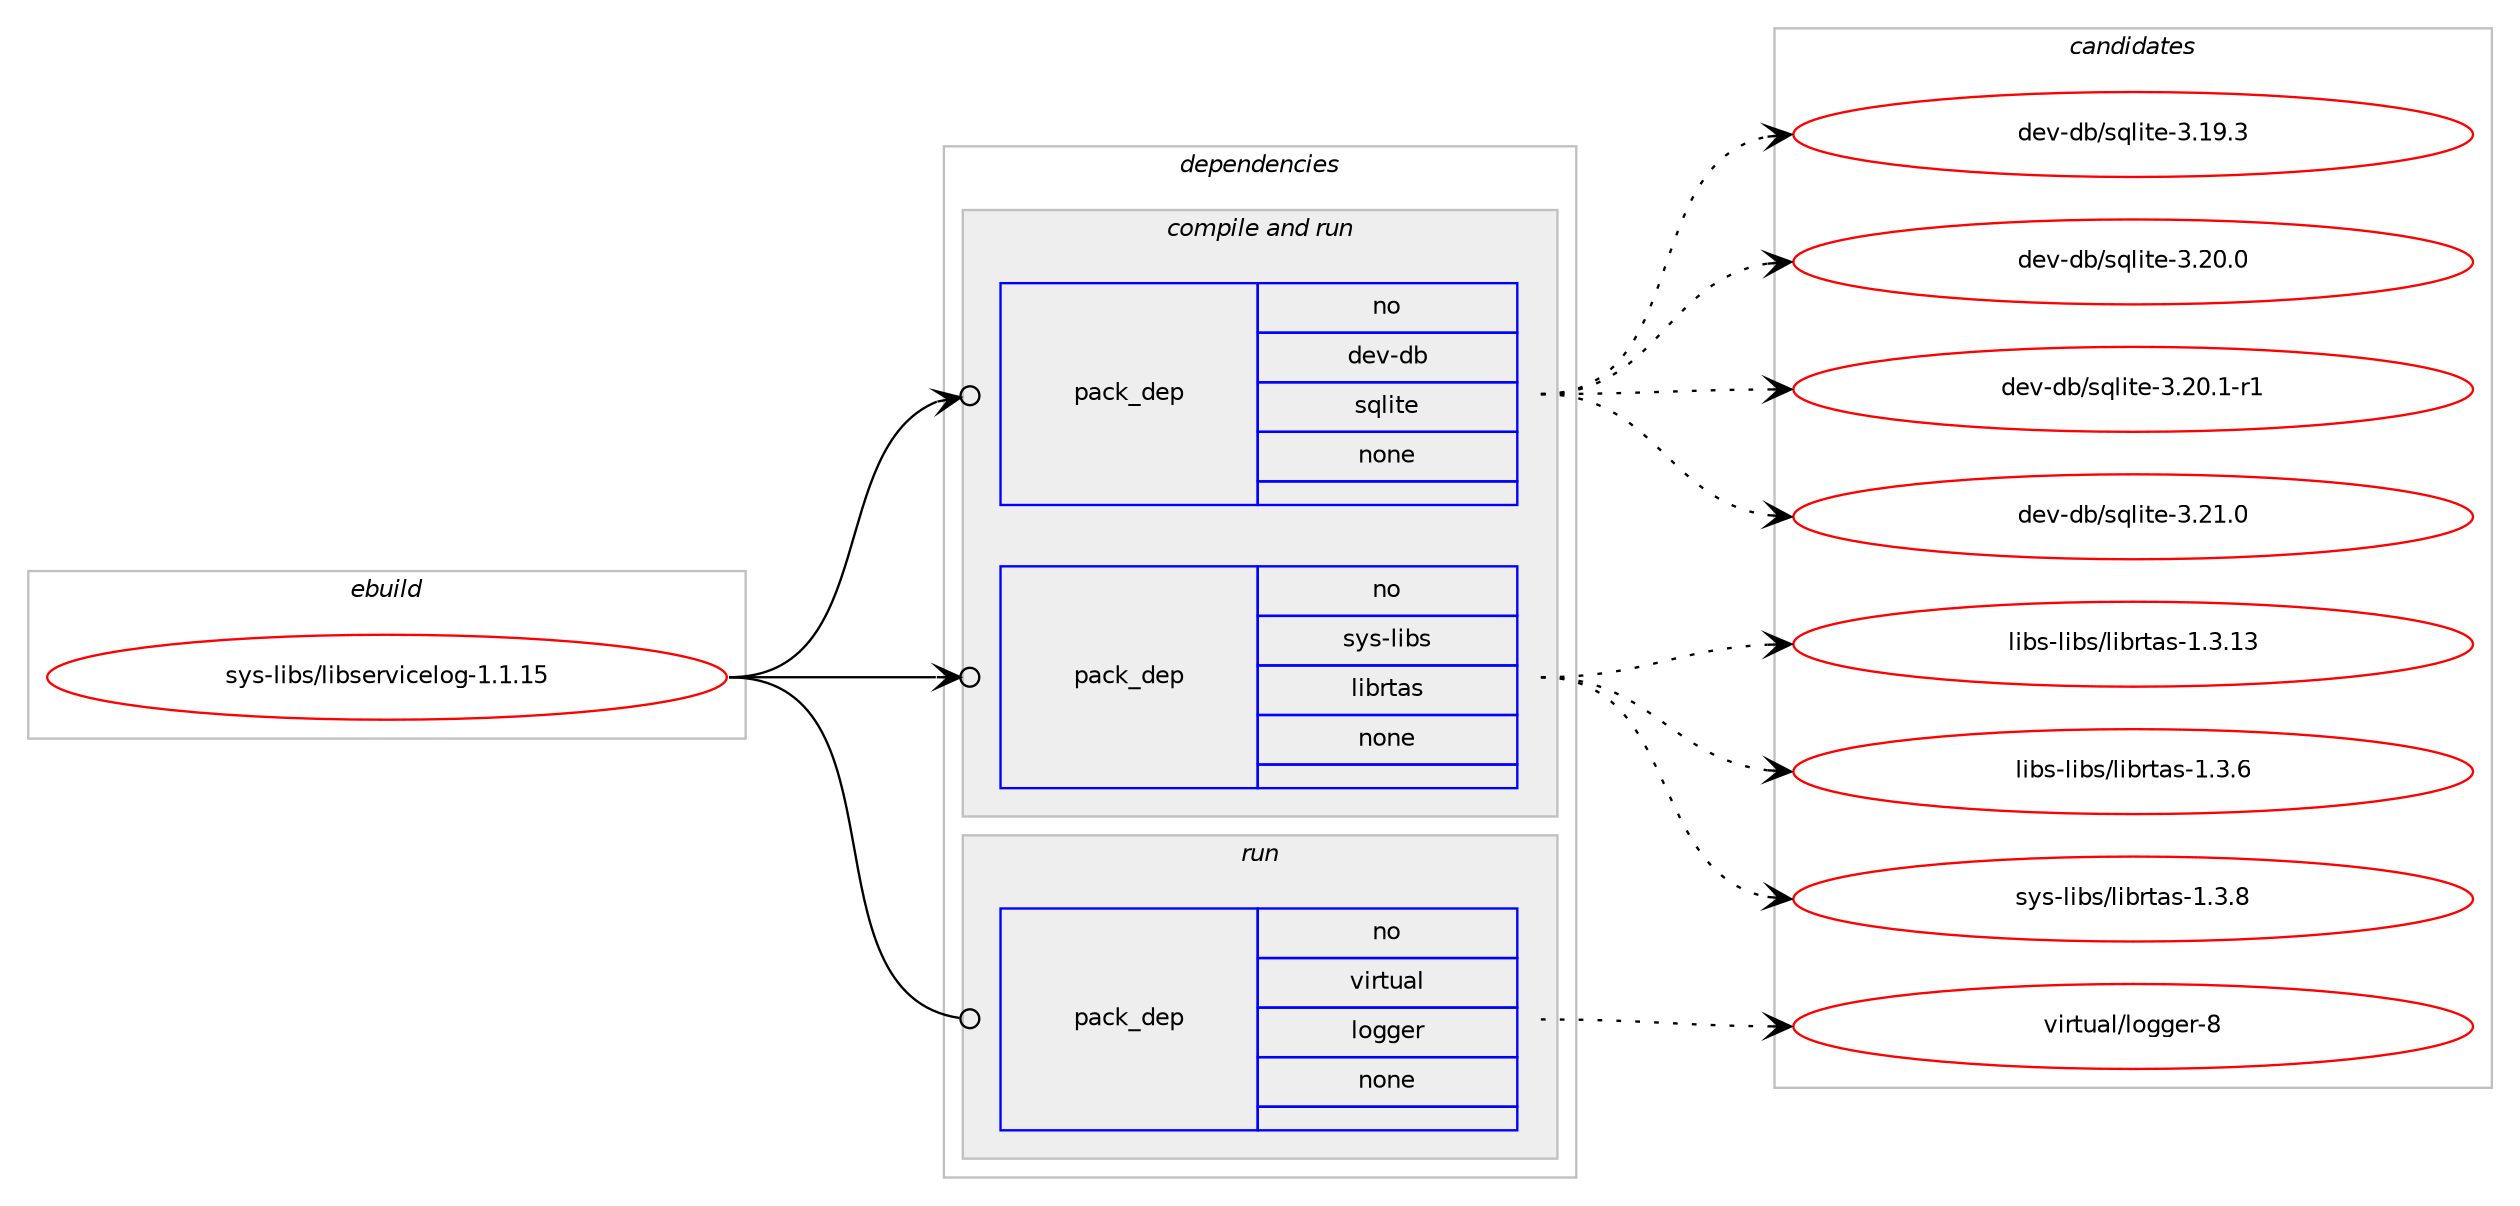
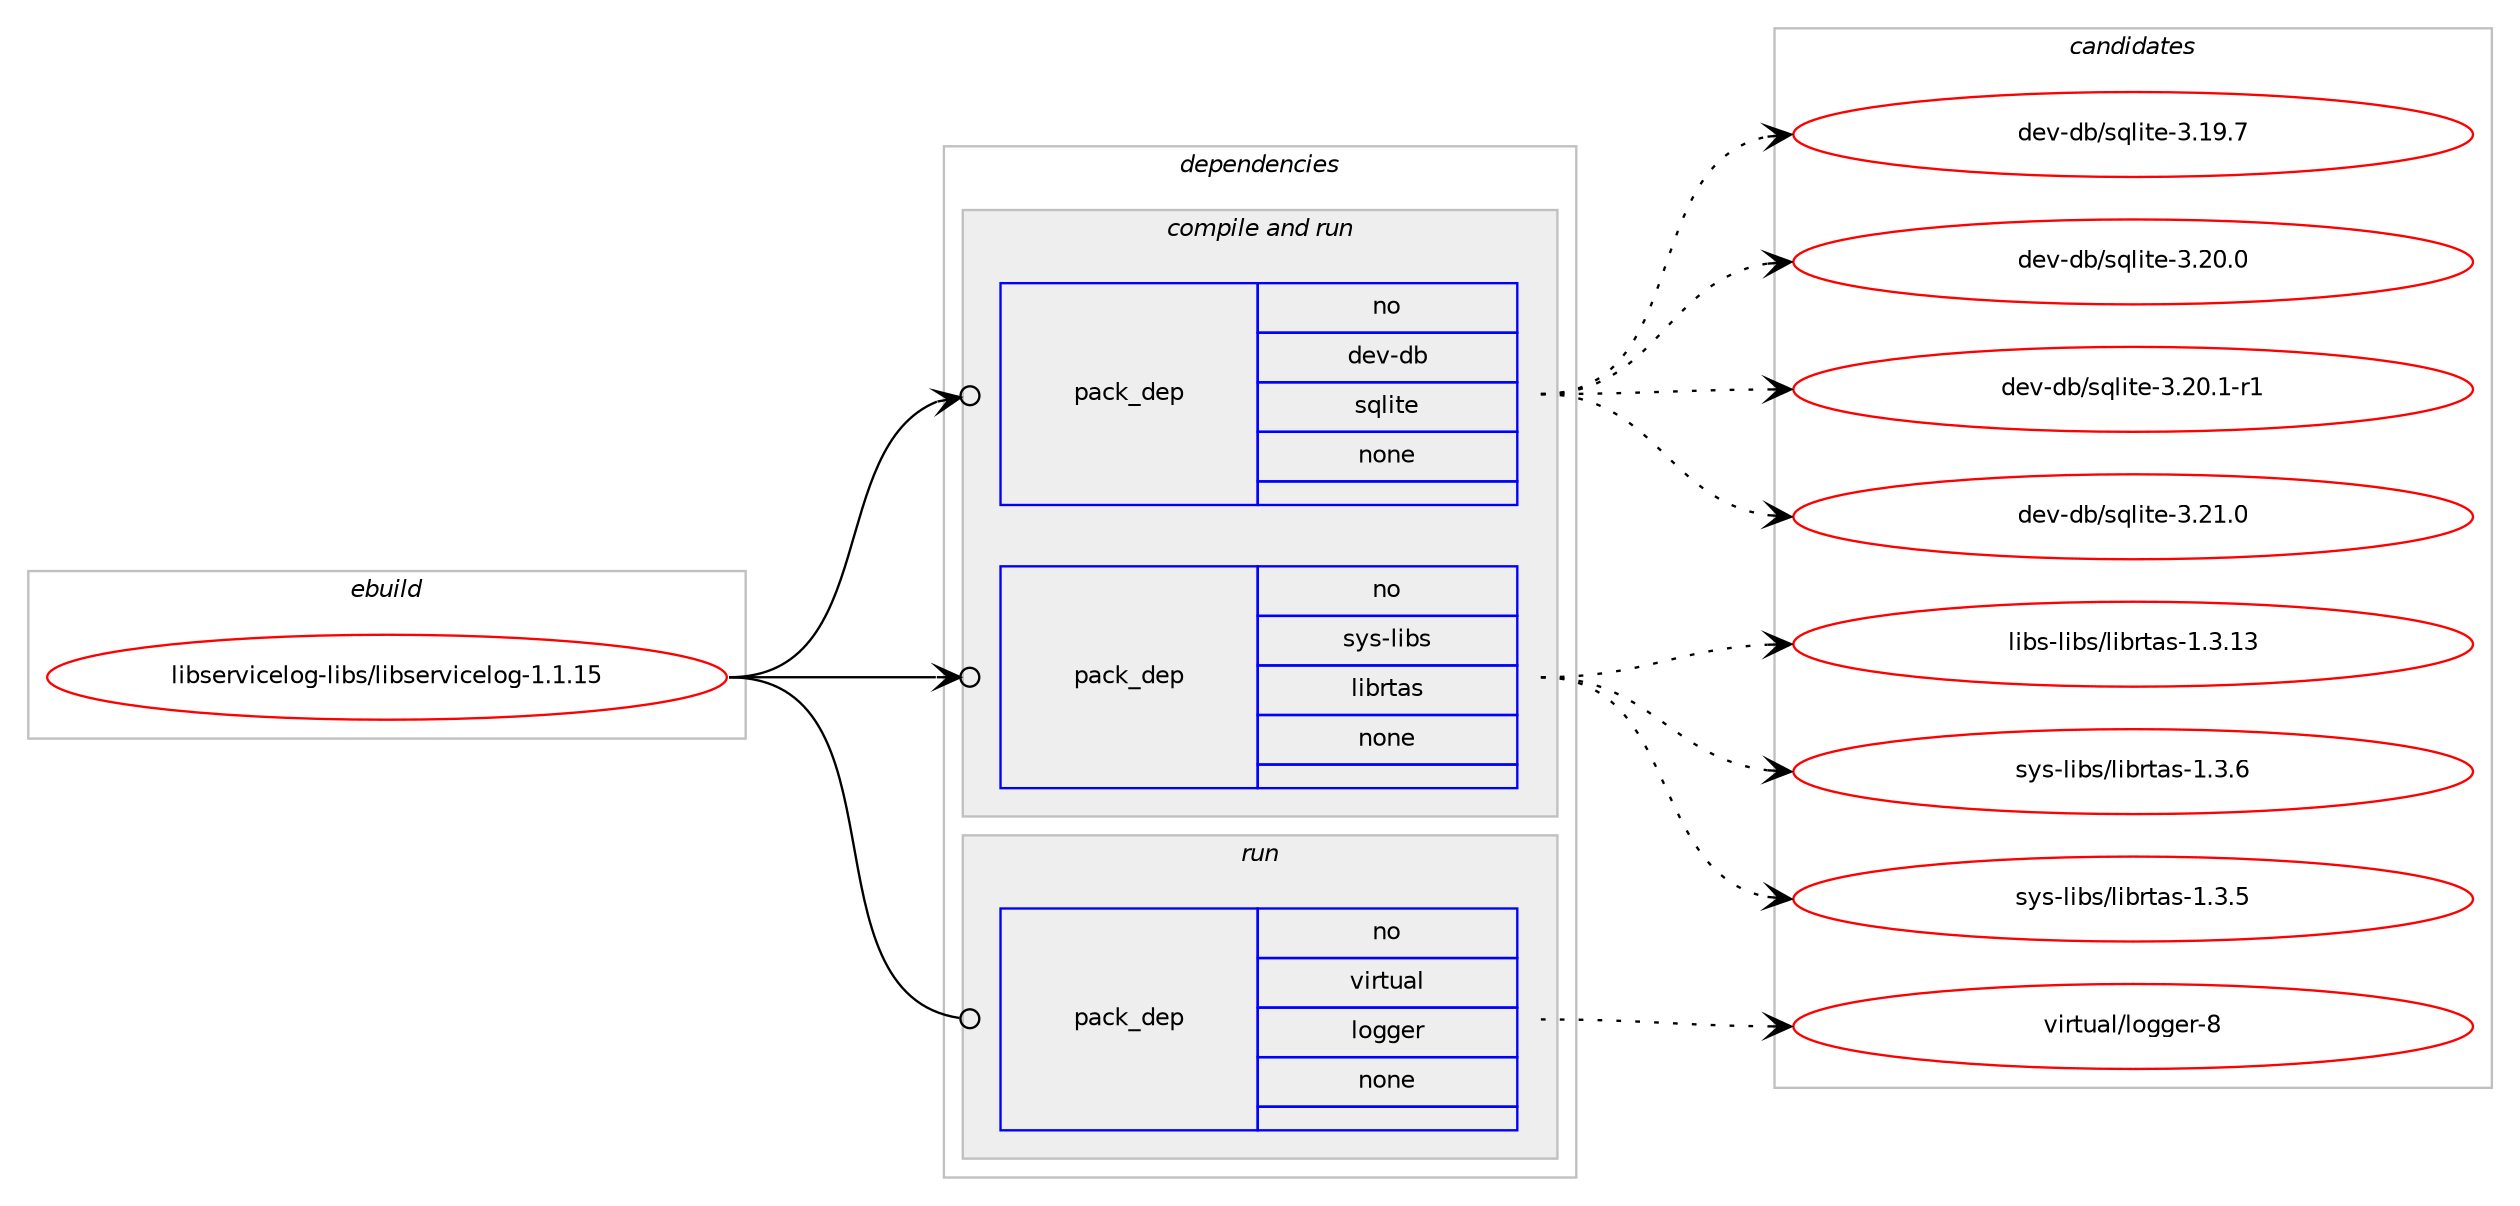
(2133, 135) -> (2133, 135)
(387, 677) -> (387, 677)
(2133, 772) -> (2133, 772)
(2133, 899) -> (2133, 899)
